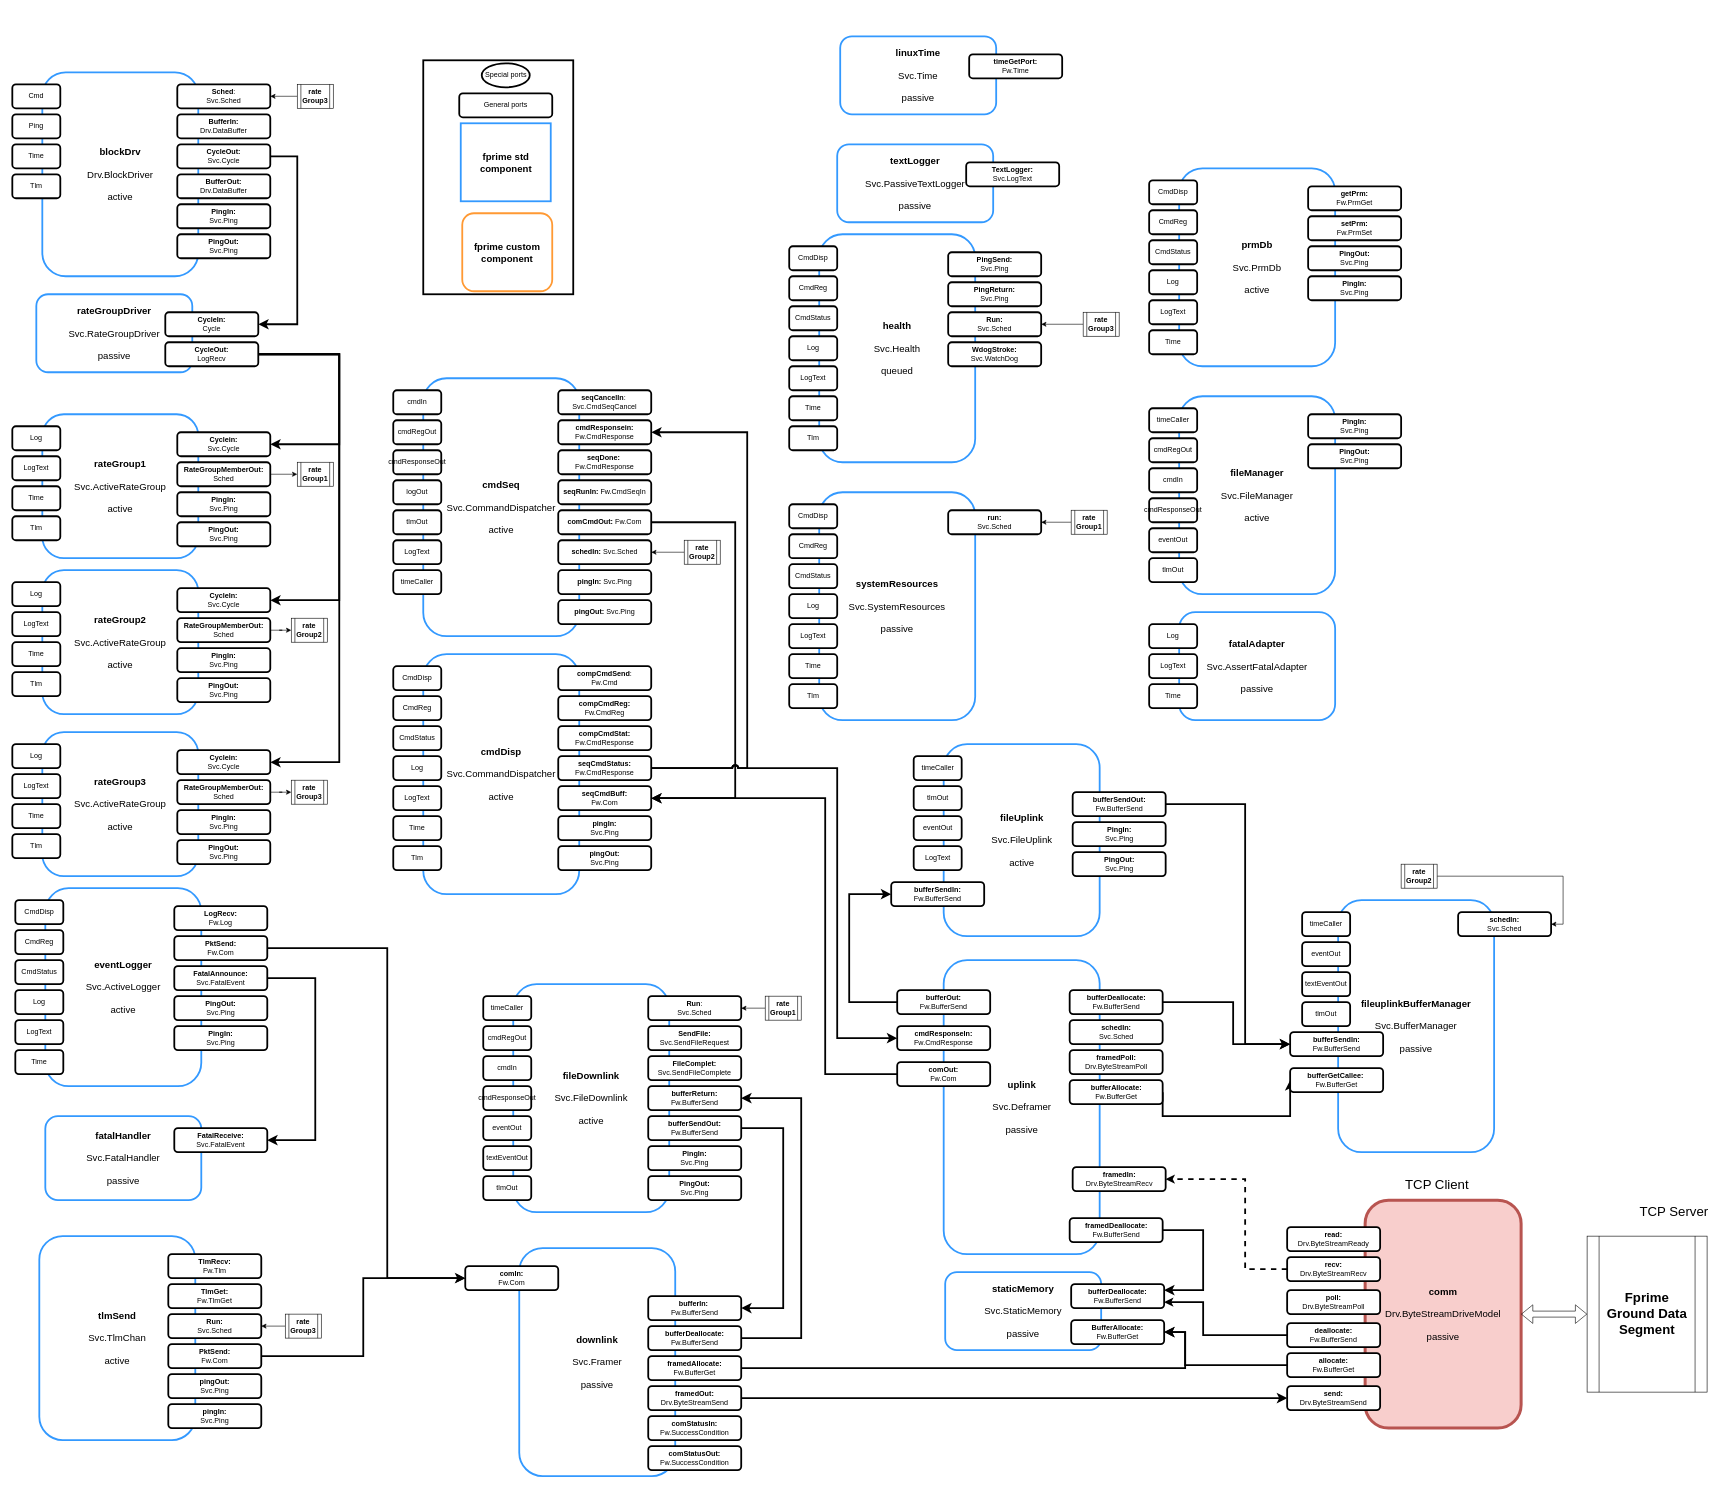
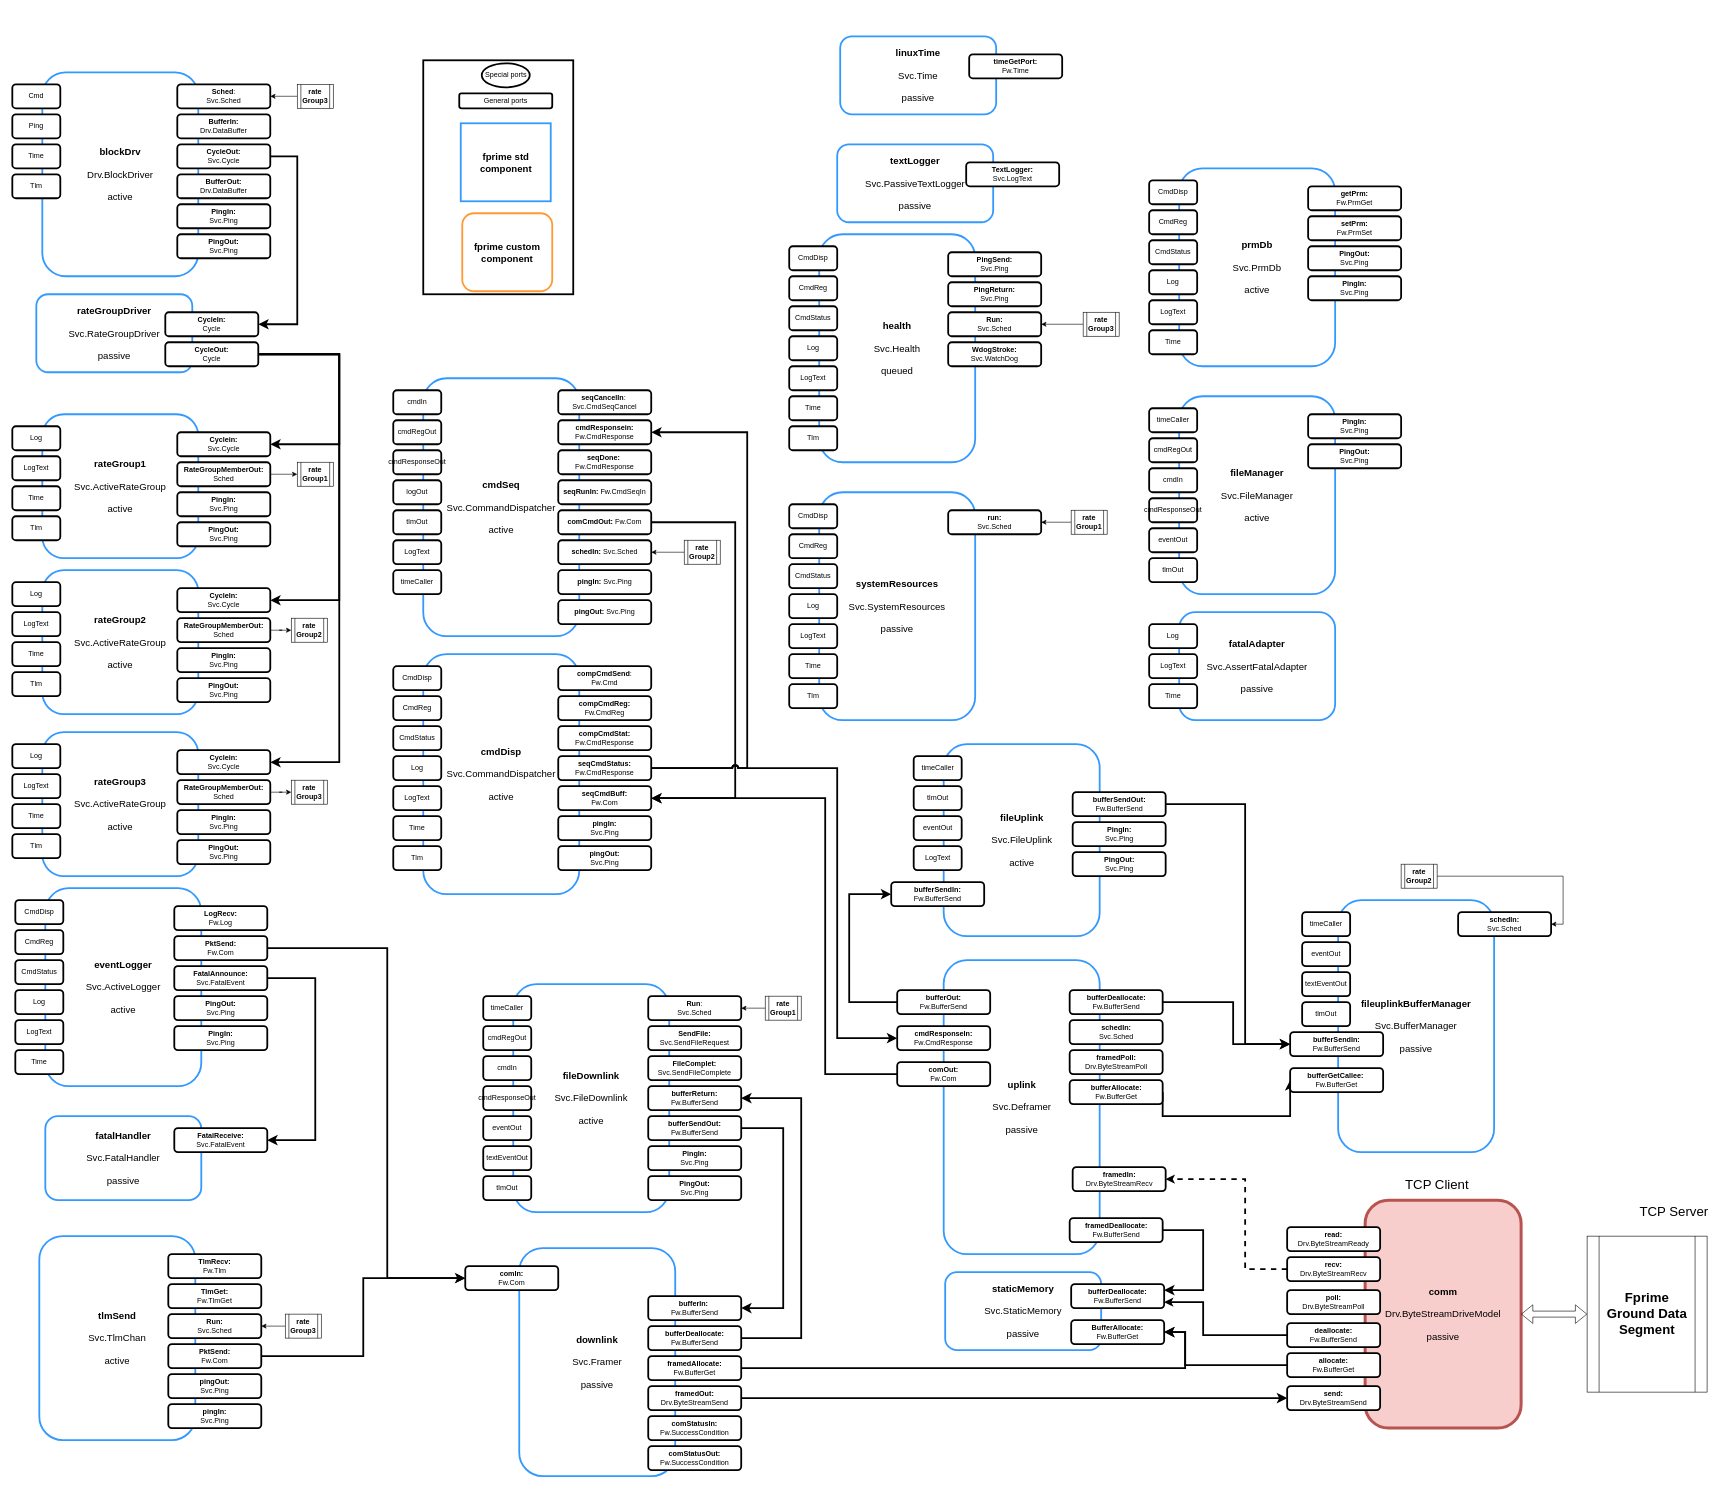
(506, 105) -> (506, 101)
(212, 354) -> (212, 354)
